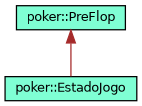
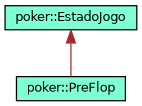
(71, 60) -> (71, 60)
